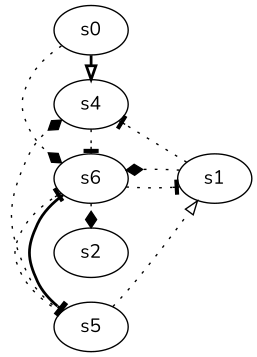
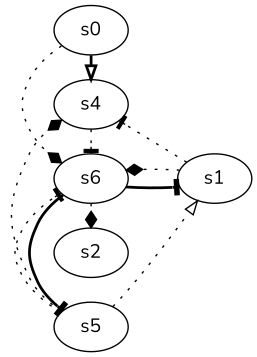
(149, 188) -> (149, 188)
